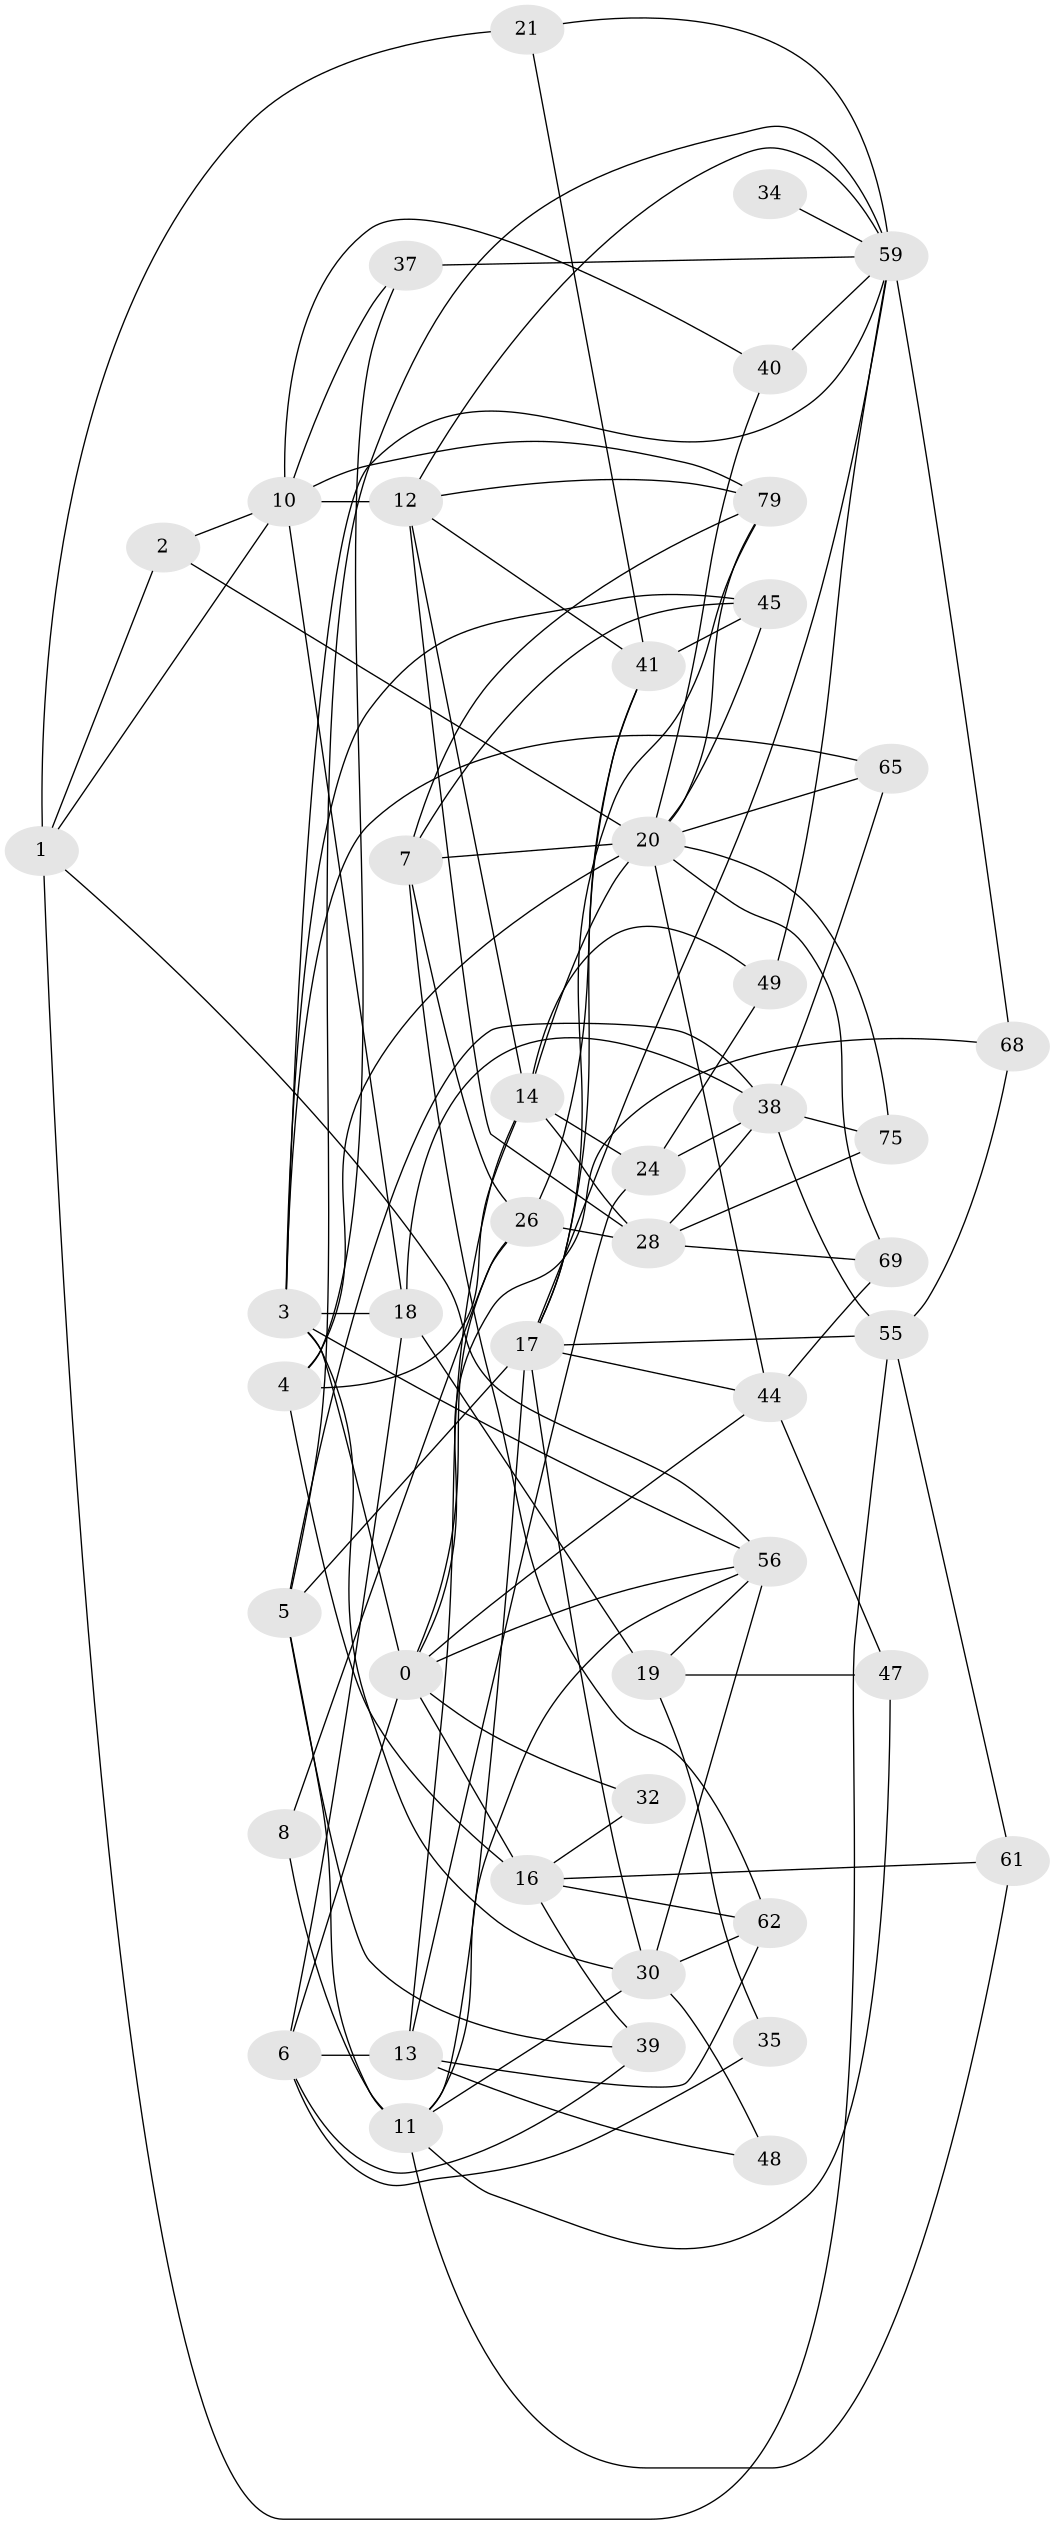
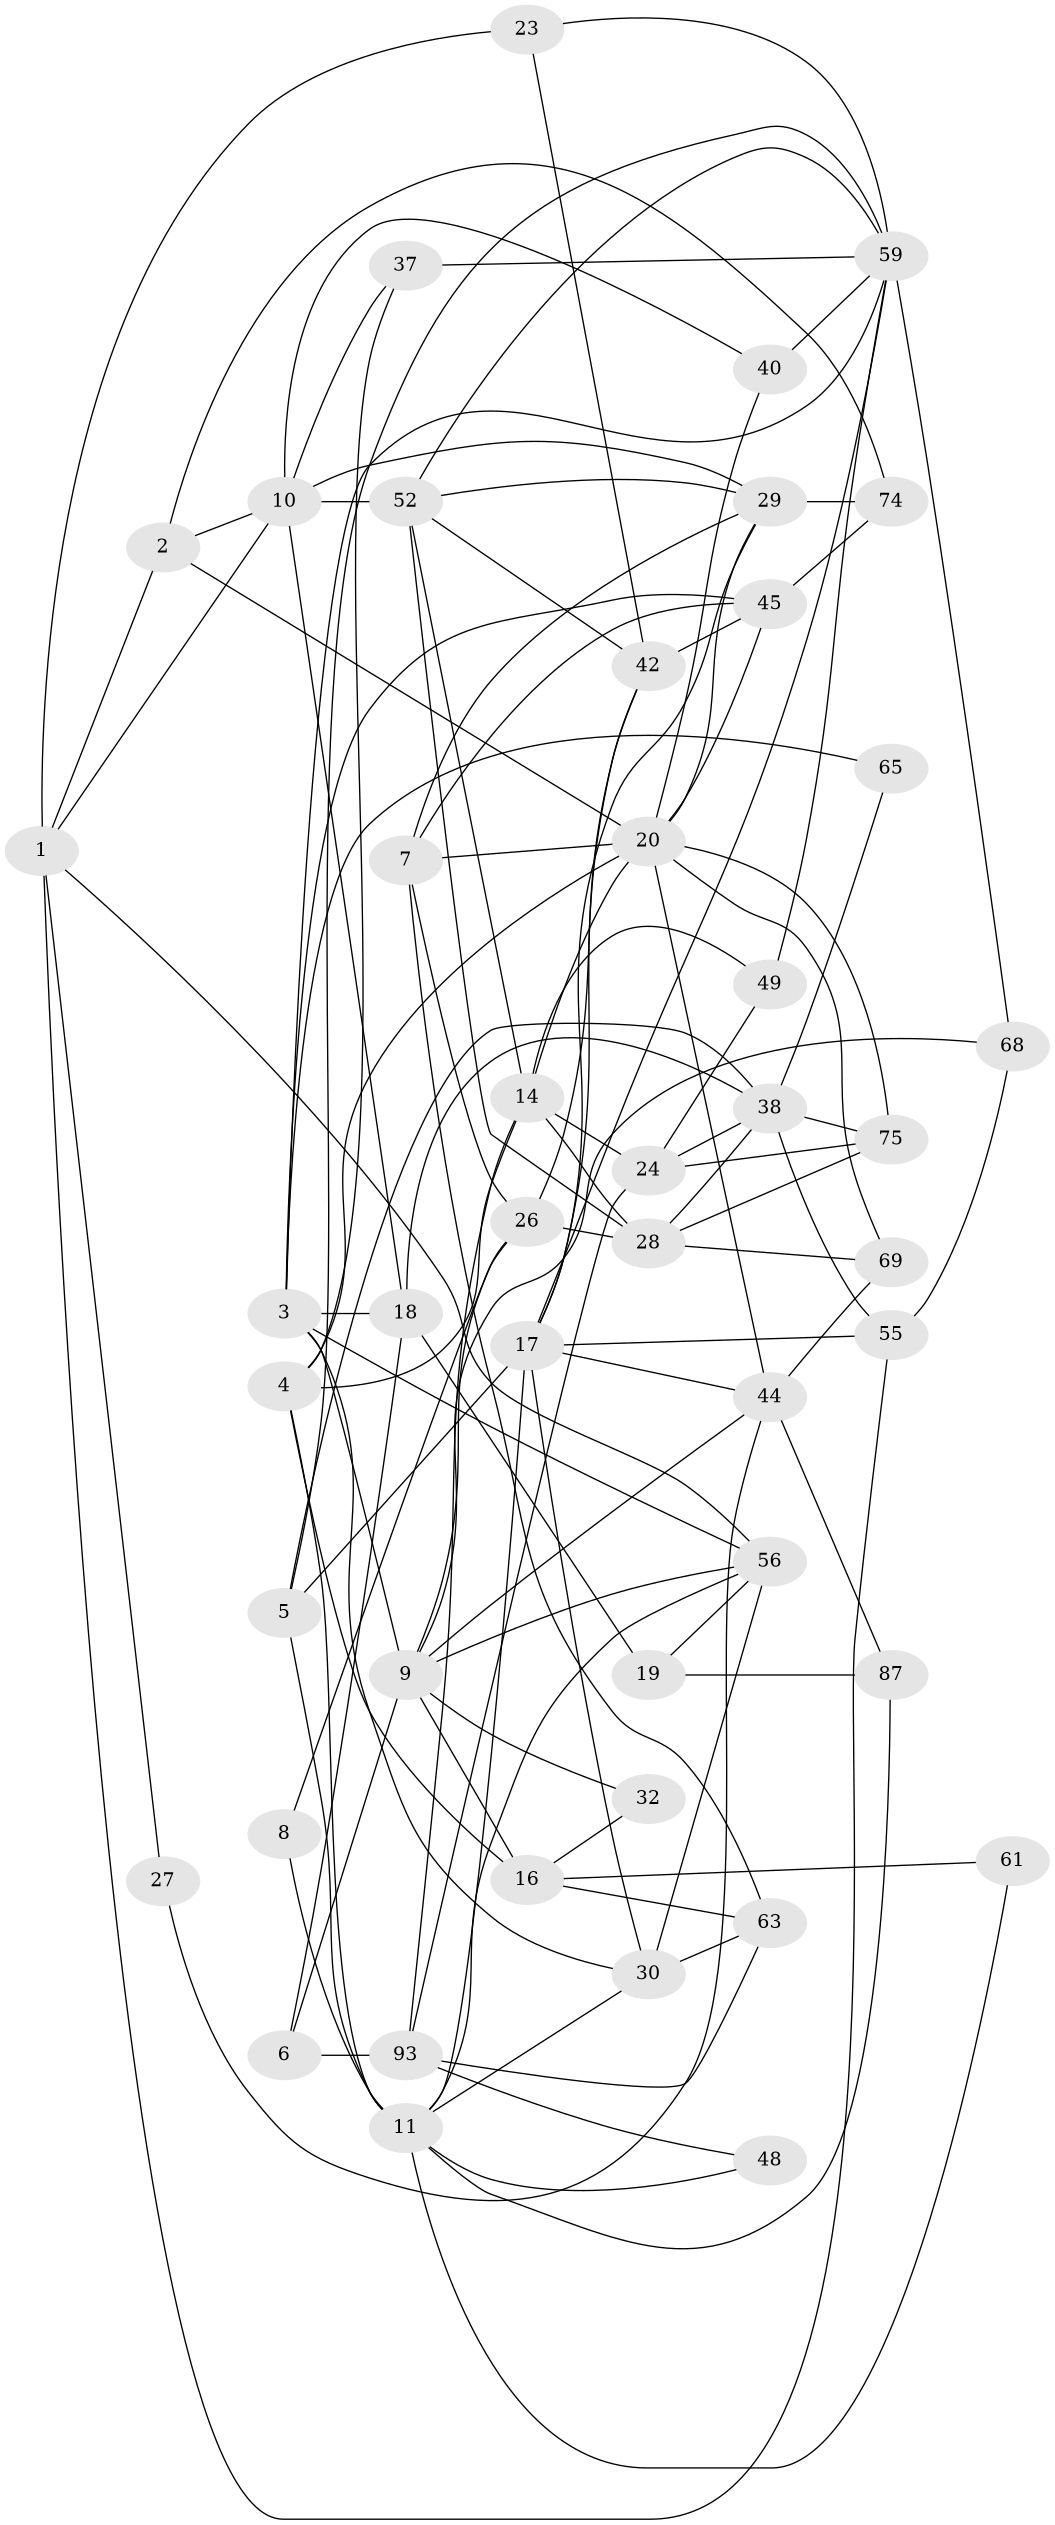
(527, 30) -> (527, 30)
(770, 194) -> none
(406, 502) -> (406, 502)
(770, 502) -> (770, 502)
none -> (891, 502)
(649, 666) -> (649, 666)
(770, 805) -> none
none -> (770, 1155)
(952, 1598) -> none
(406, 1675) -> (406, 1675)
(891, 1675) -> (891, 1675)
none -> (330, 1745)
none -> (163, 1881)
(770, 1923) -> (770, 1923)
(770, 2042) -> none
(649, 2047) -> none
(406, 2055) -> (406, 2055)
(719, 2063) -> (587, 2190)
